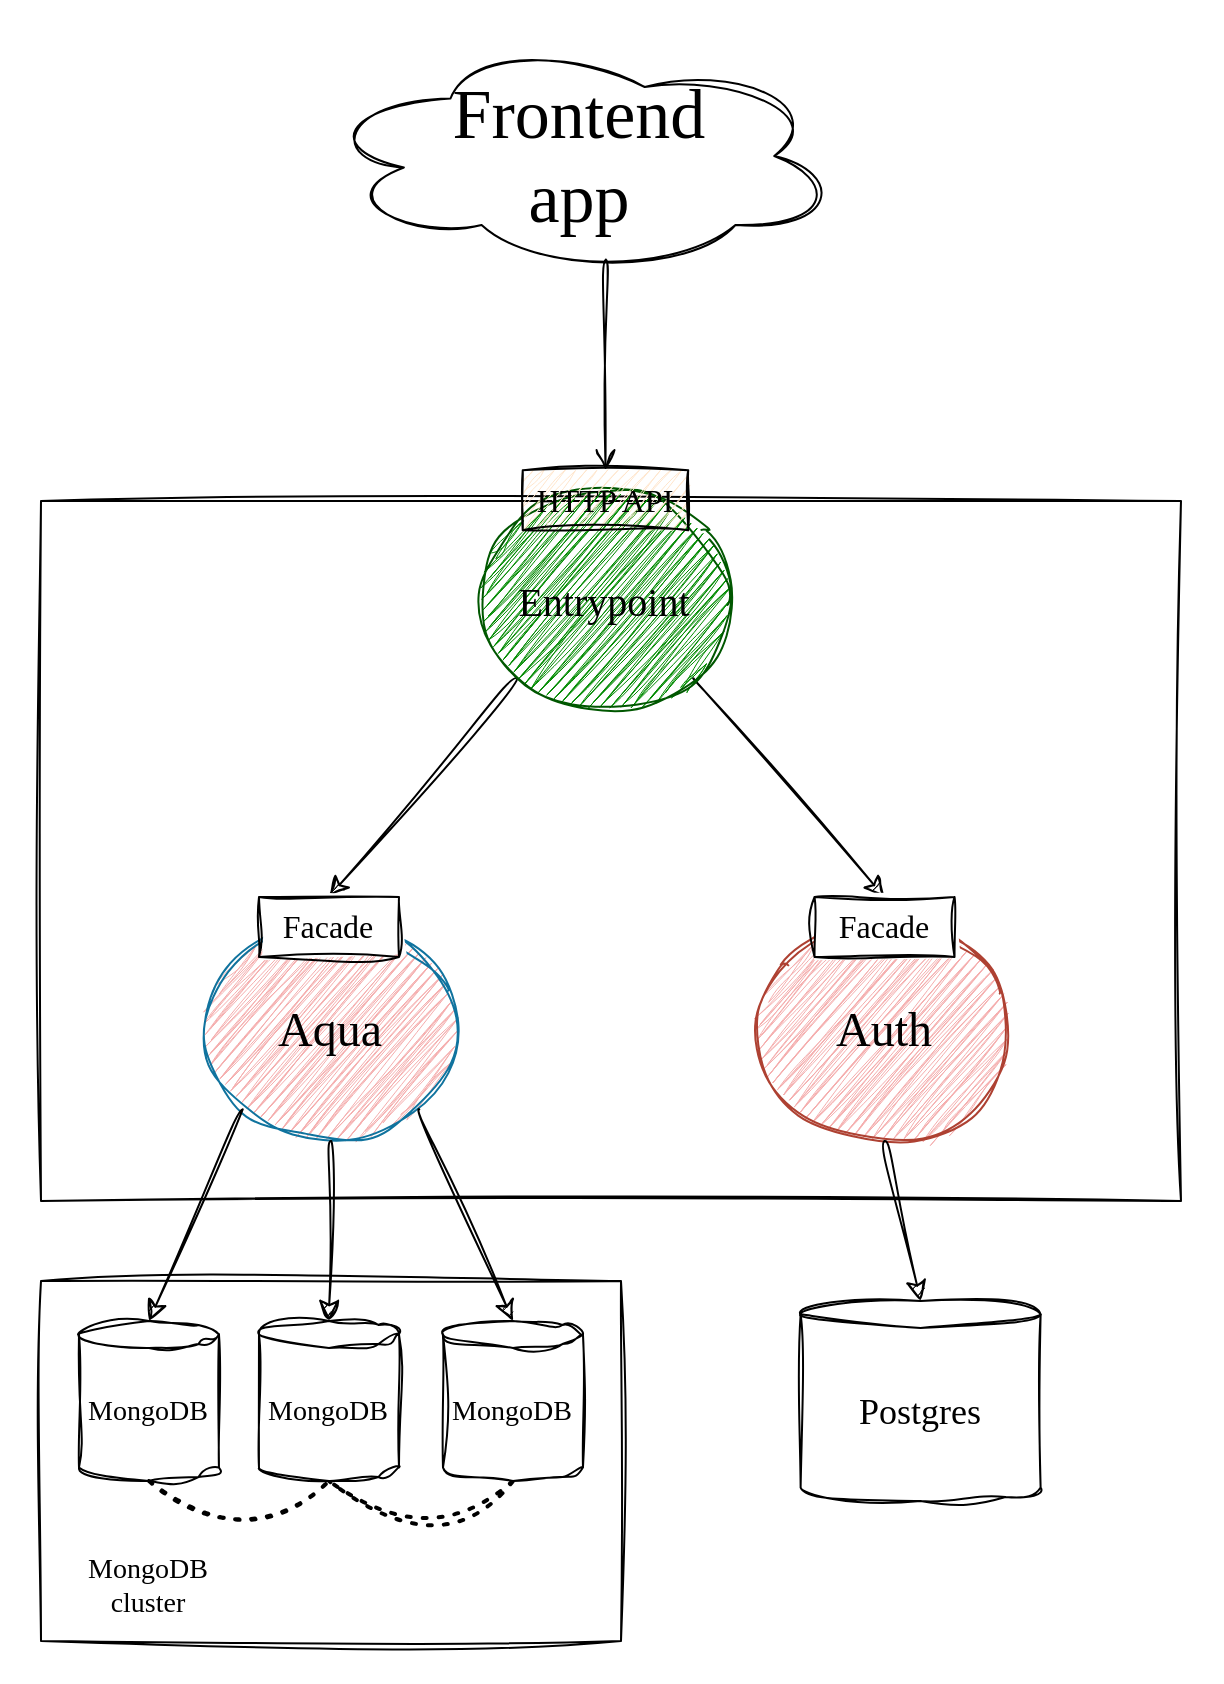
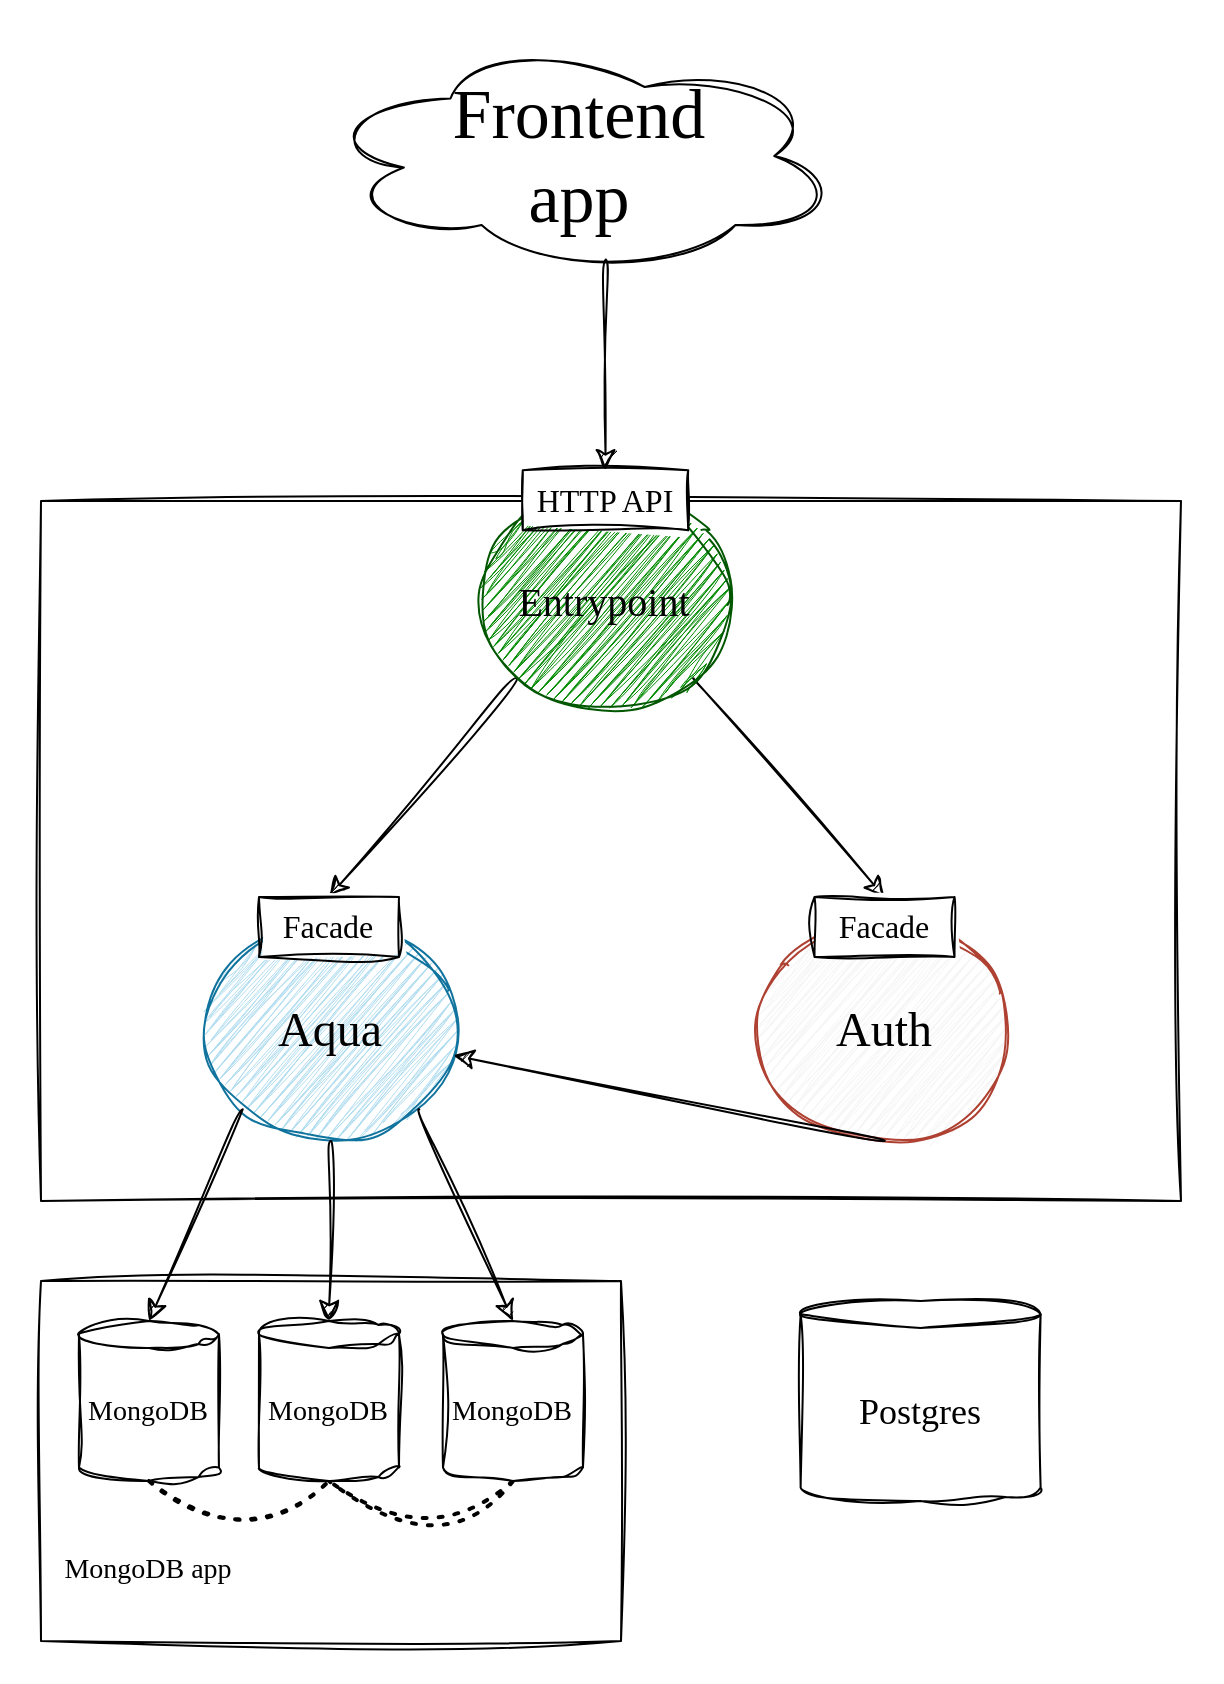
(606, 456) -> (606, 452)
(605, 500) -> (605, 500)
(331, 1031) -> (331, 1031)
(885, 1031) -> (885, 1031)
(908, 1245) -> (650, 1094)
(149, 1584) -> (149, 1569)
